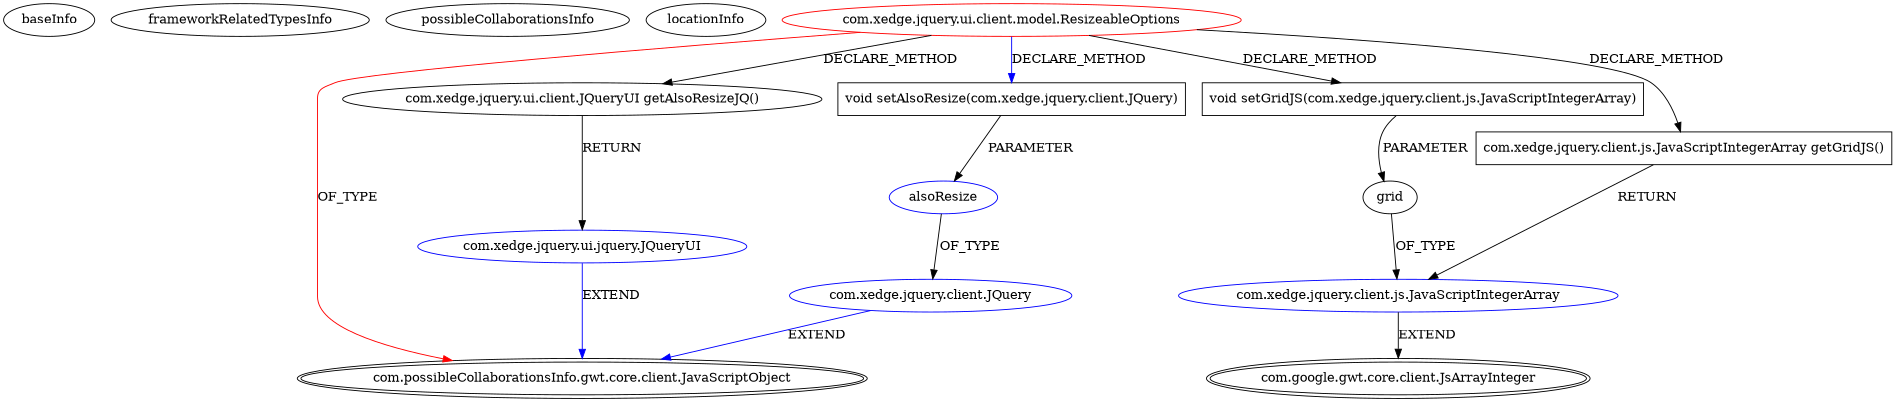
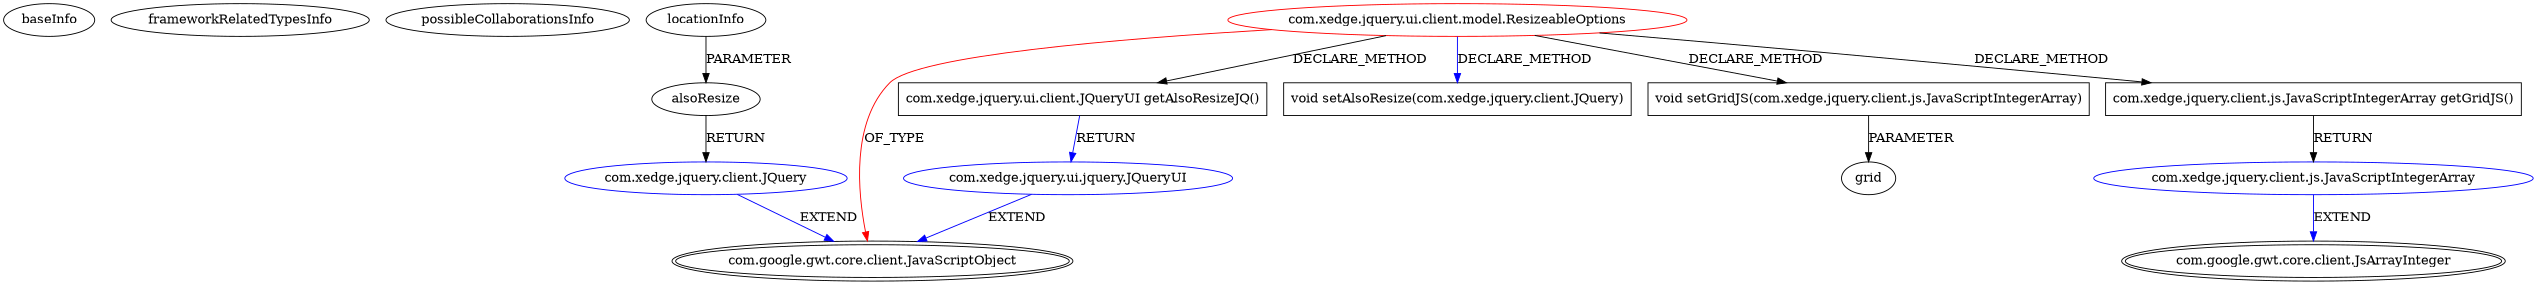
(582, 99) -> (1083, 99)
(980, 145) -> (706, 55)
(582, 168) -> (1076, 134)
(943, 197) -> (706, 99)
(1394, 242) -> none
(970, 247) -> (736, 139)
(1398, 330) -> (2313, 213)
(582, 378) -> (872, 261)
